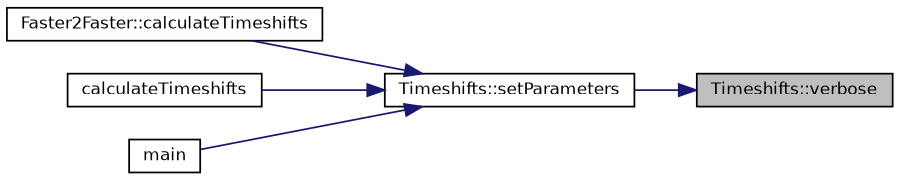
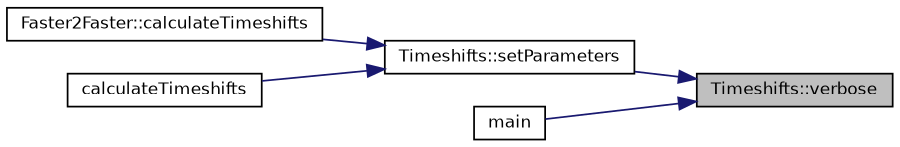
(303, 130) -> (612, 111)
